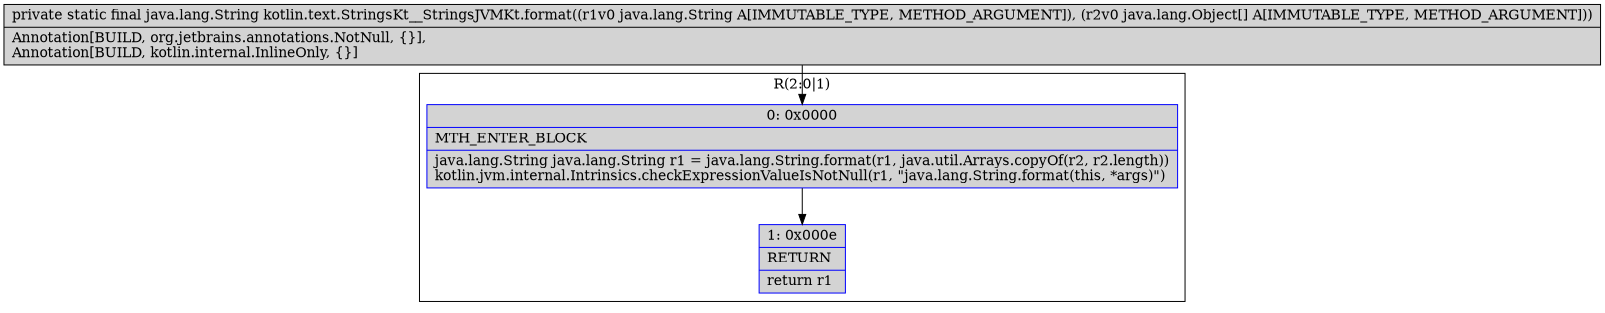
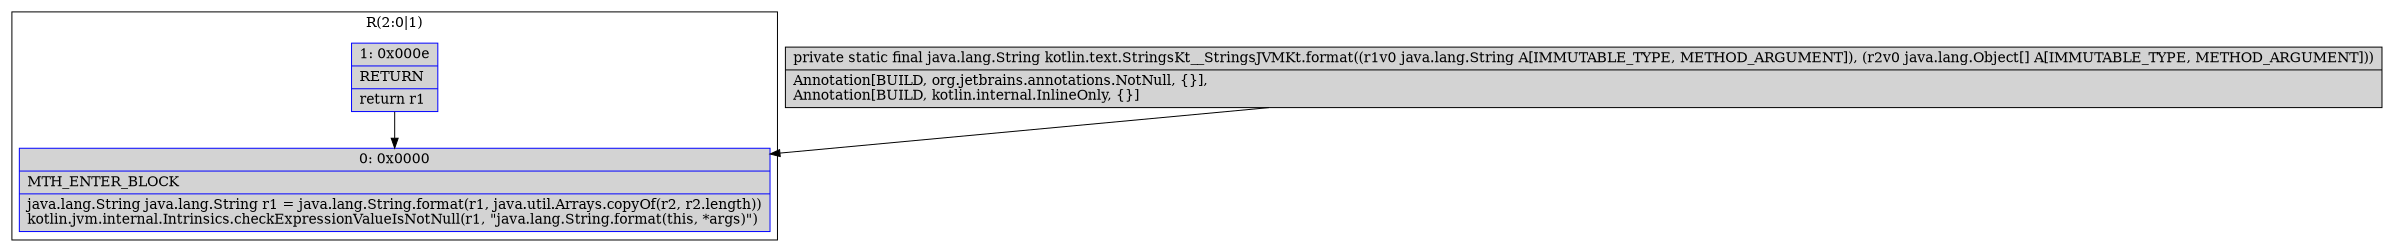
(802, 201) -> (395, 125)
